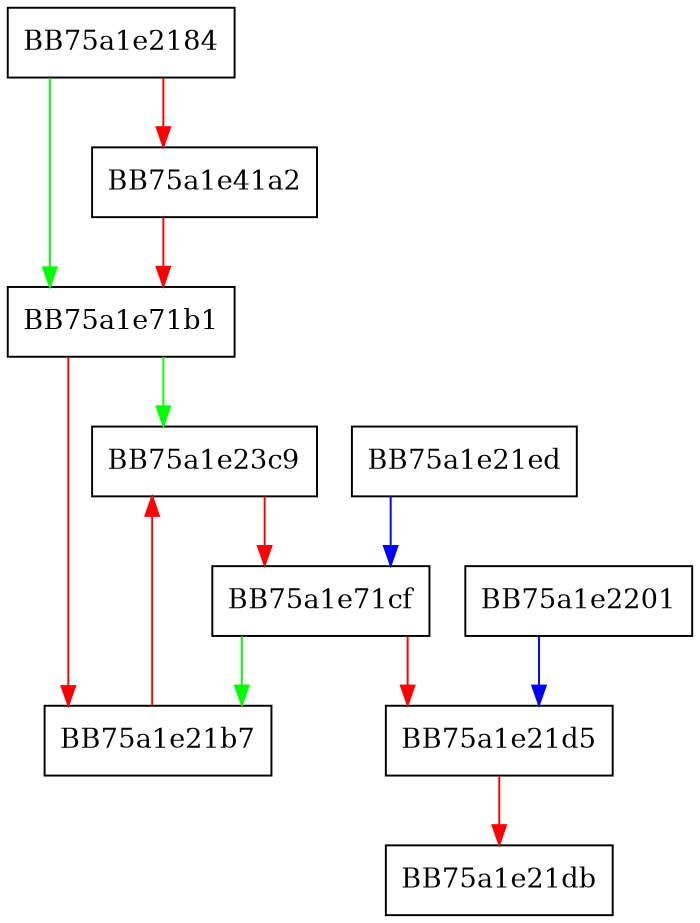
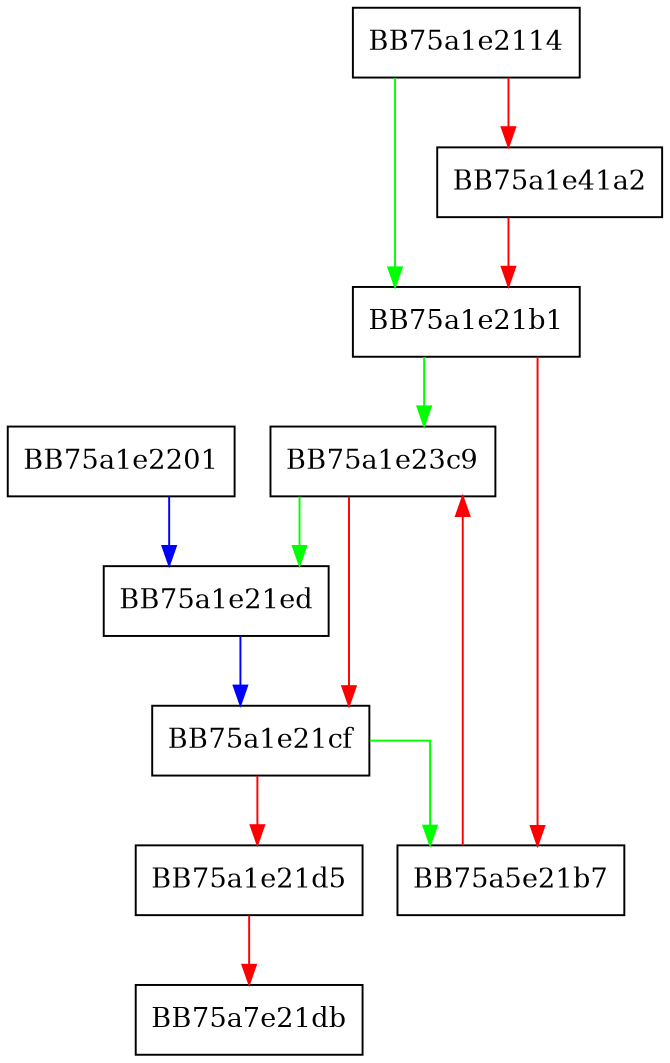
(121, 43) -> (466, 43)
(121, 322) -> (466, 322)
none -> (300, 521)
(321, 601) -> (261, 741)
(539, 661) -> (169, 521)
(158, 741) -> (511, 880)
(499, 880) -> (249, 1020)
